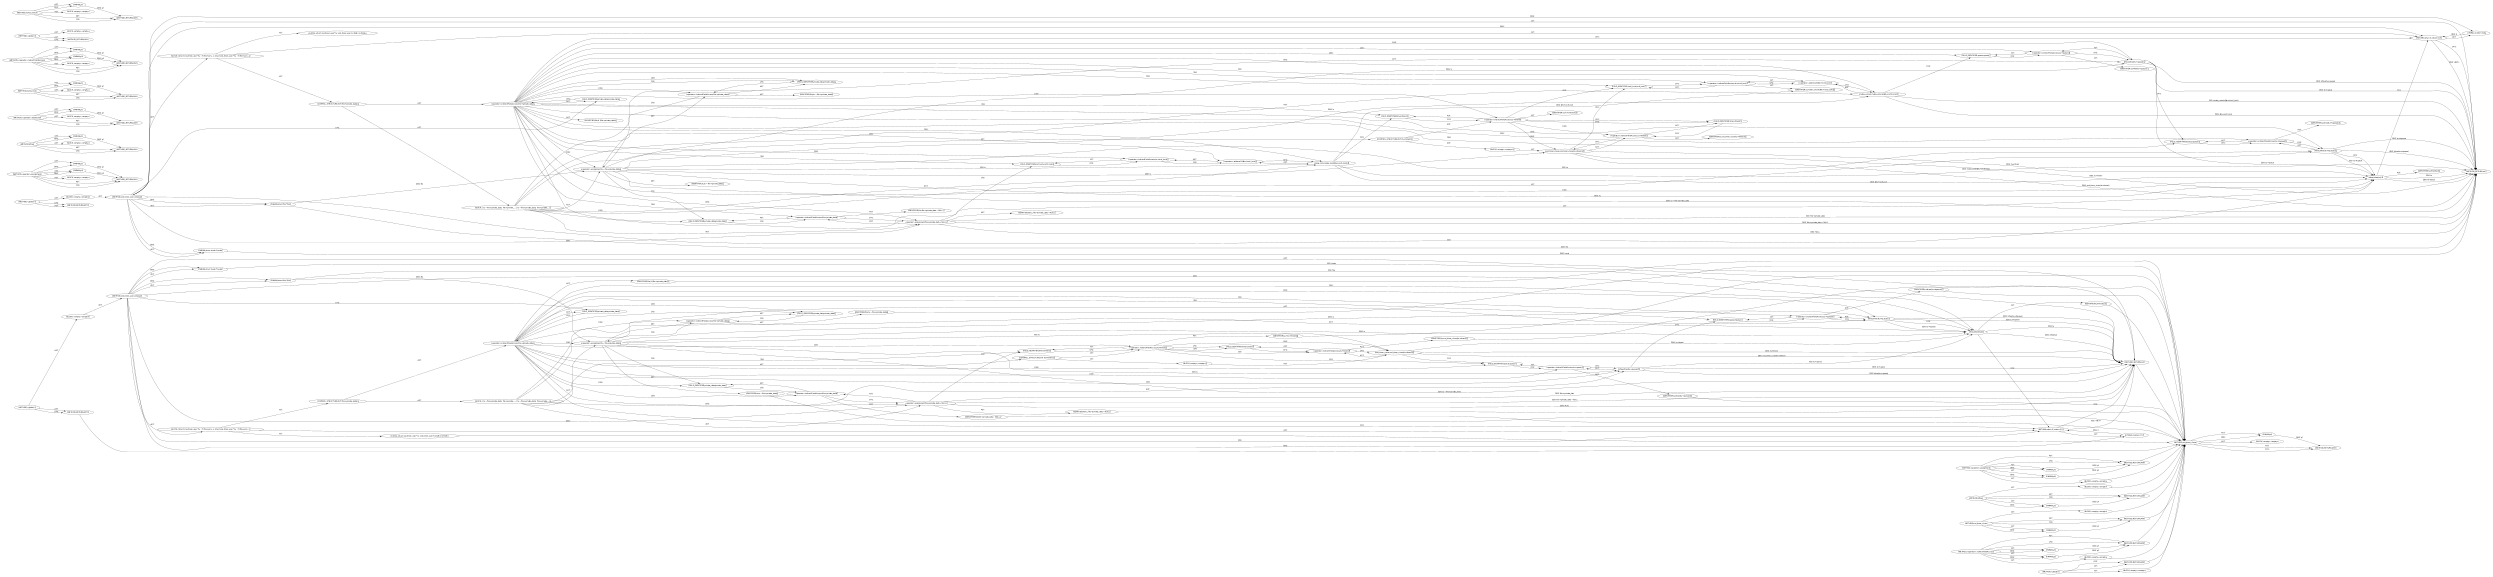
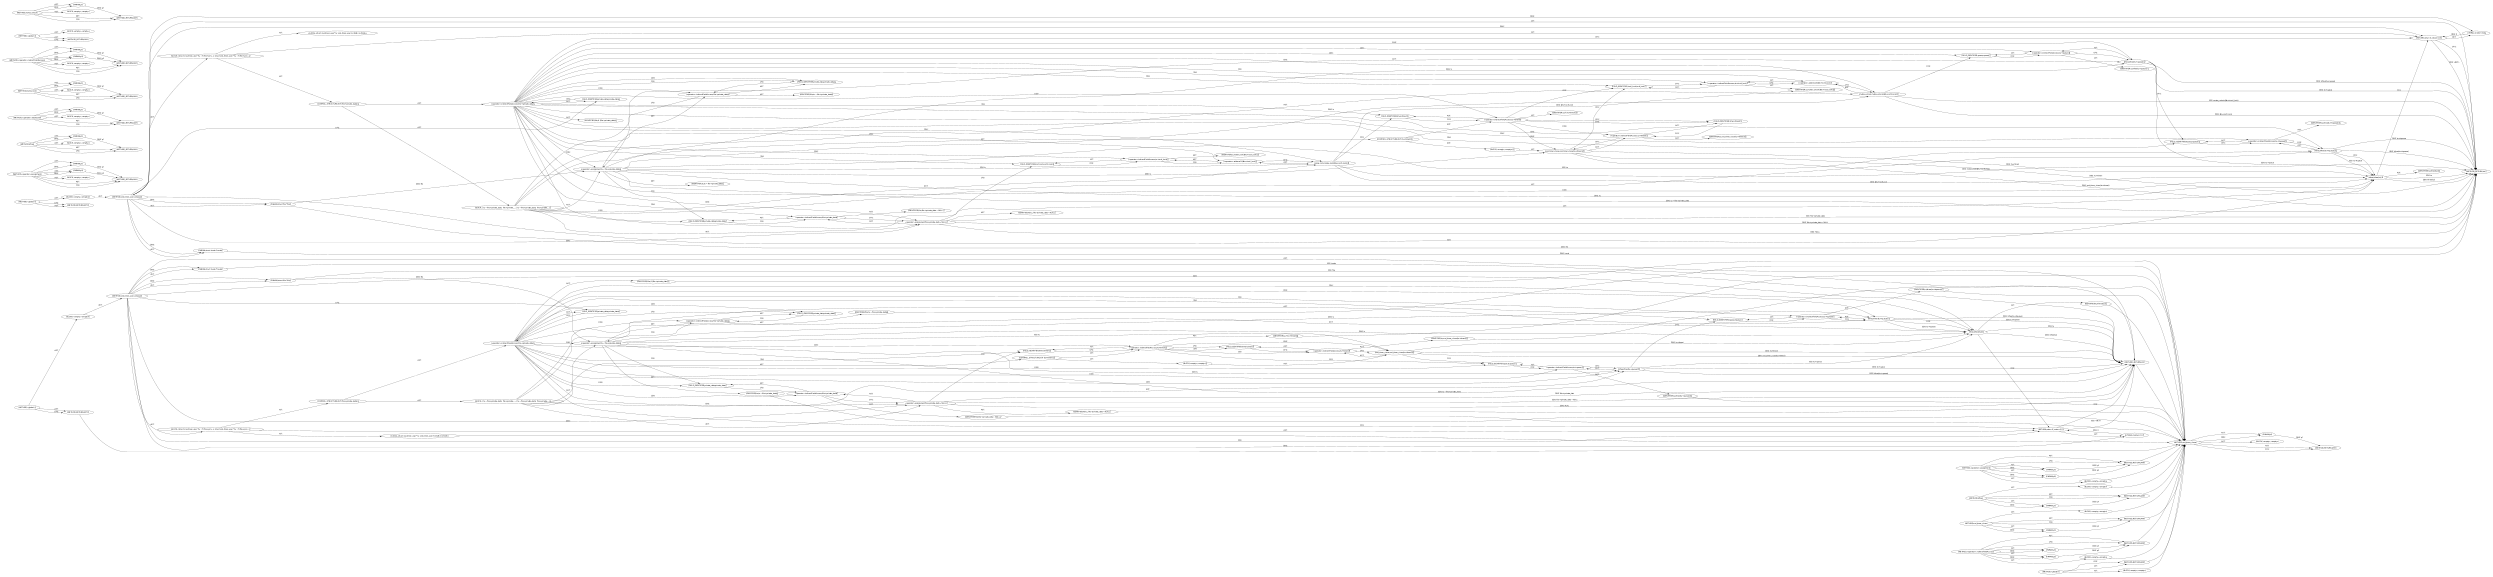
none -> (1240, 155)
